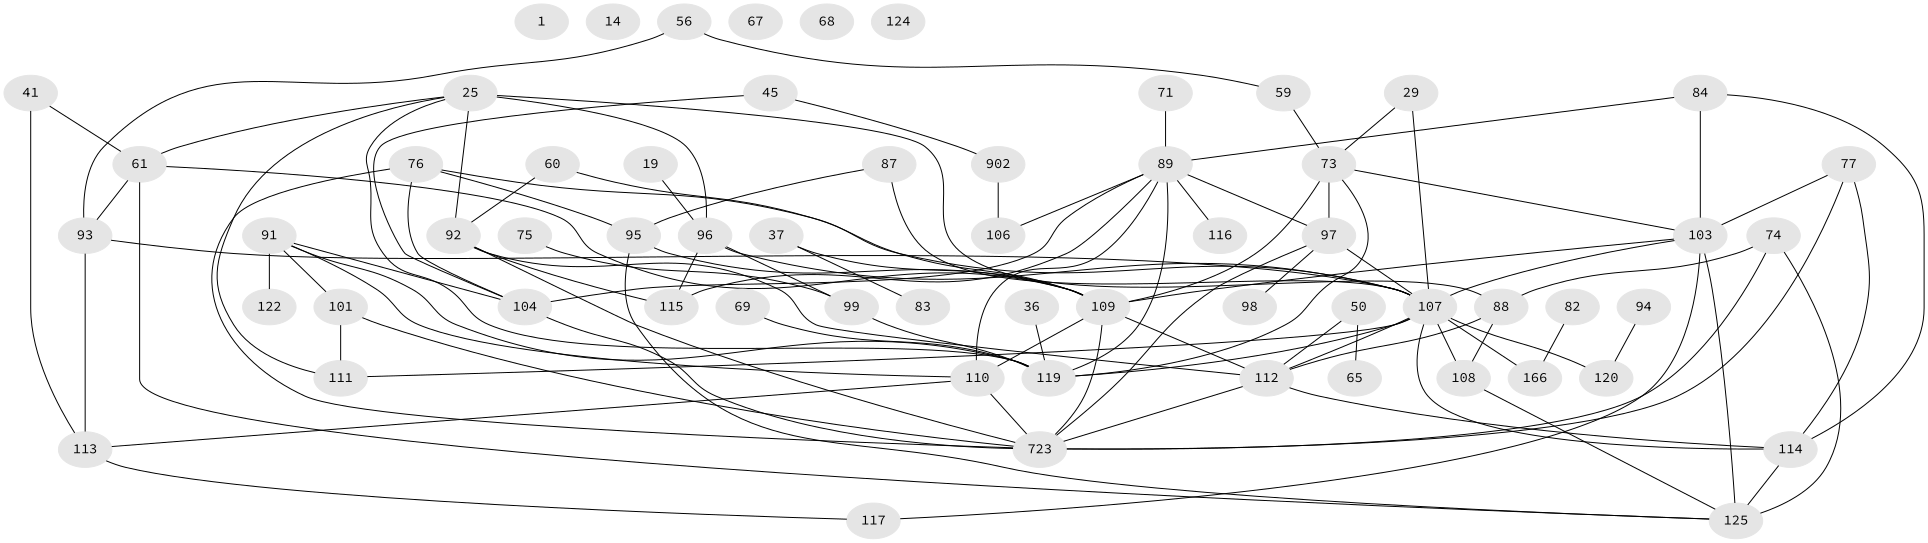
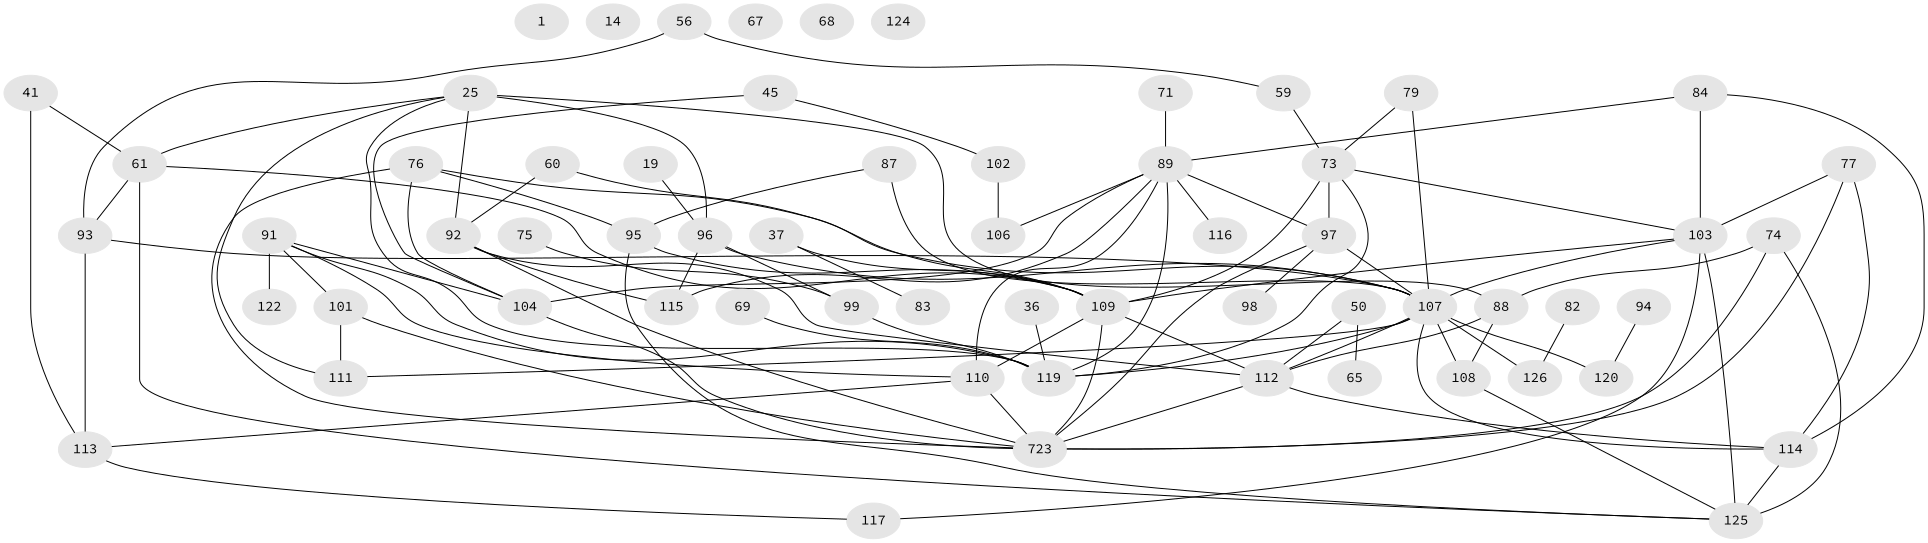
(1411, 93) -> (1411, 93)
(998, 164) -> (998, 164)
(1535, 378) -> (1535, 378)
